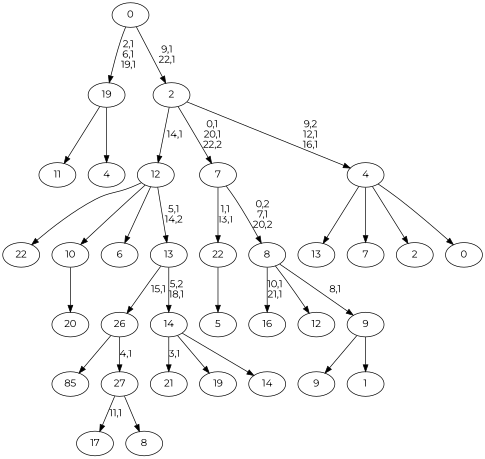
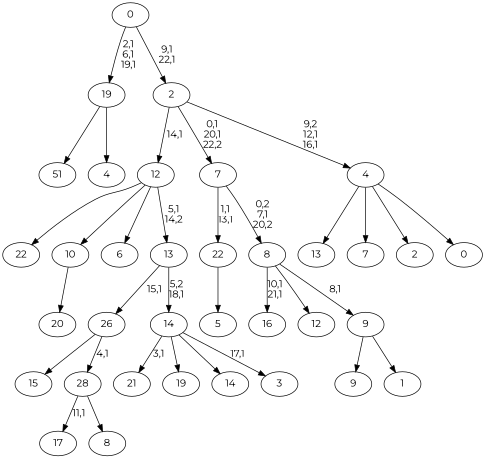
(57, 175) -> (57, 175)
(70, 384) -> (33, 384)
(120, 384) -> (83, 384)
none -> (279, 384)
